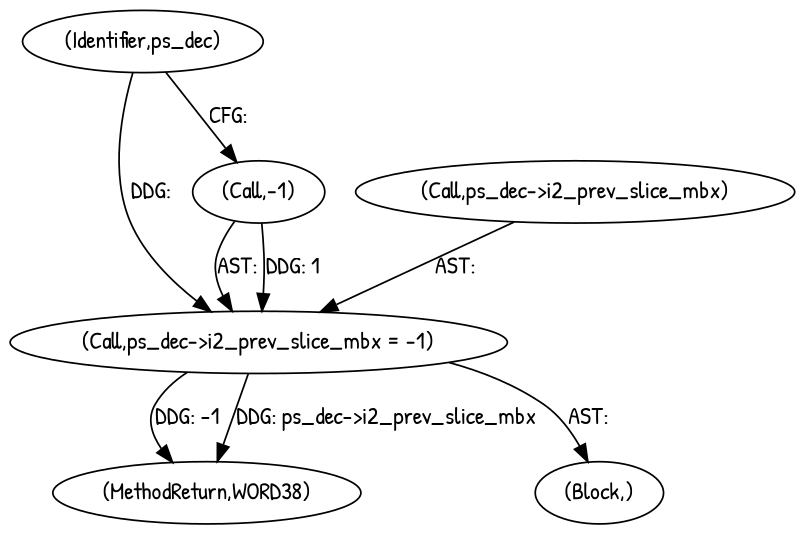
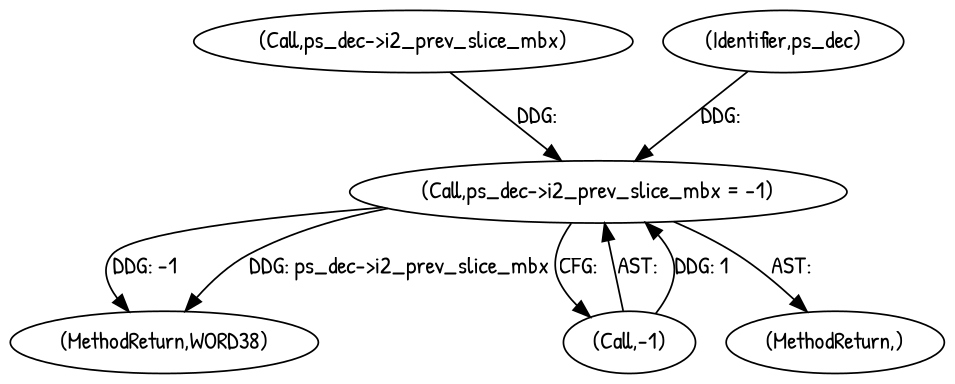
(196, 110) -> (555, 266)
(458, 267) -> (540, 117)
(599, 493) -> (835, 342)
